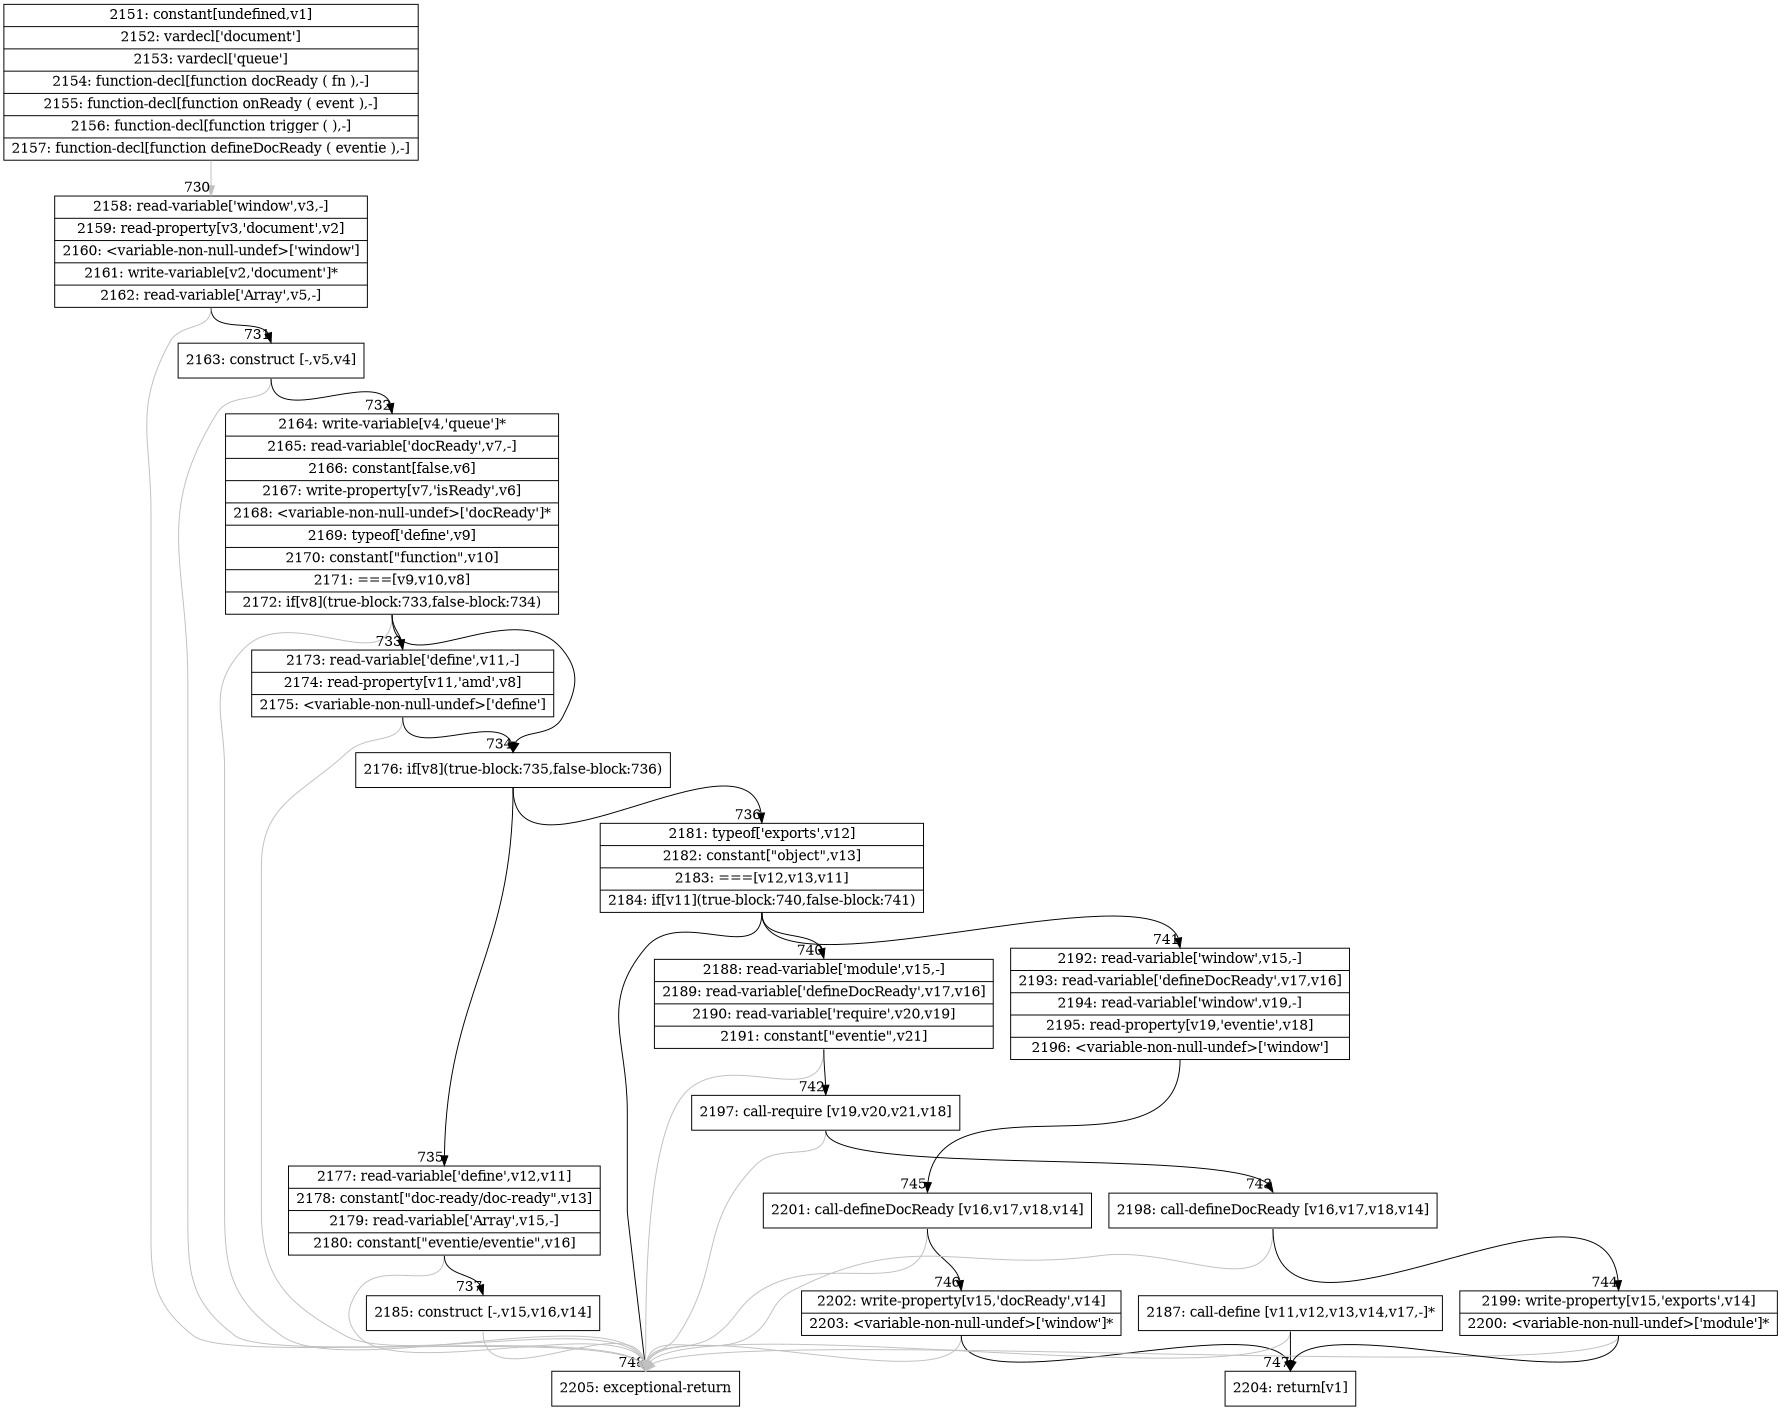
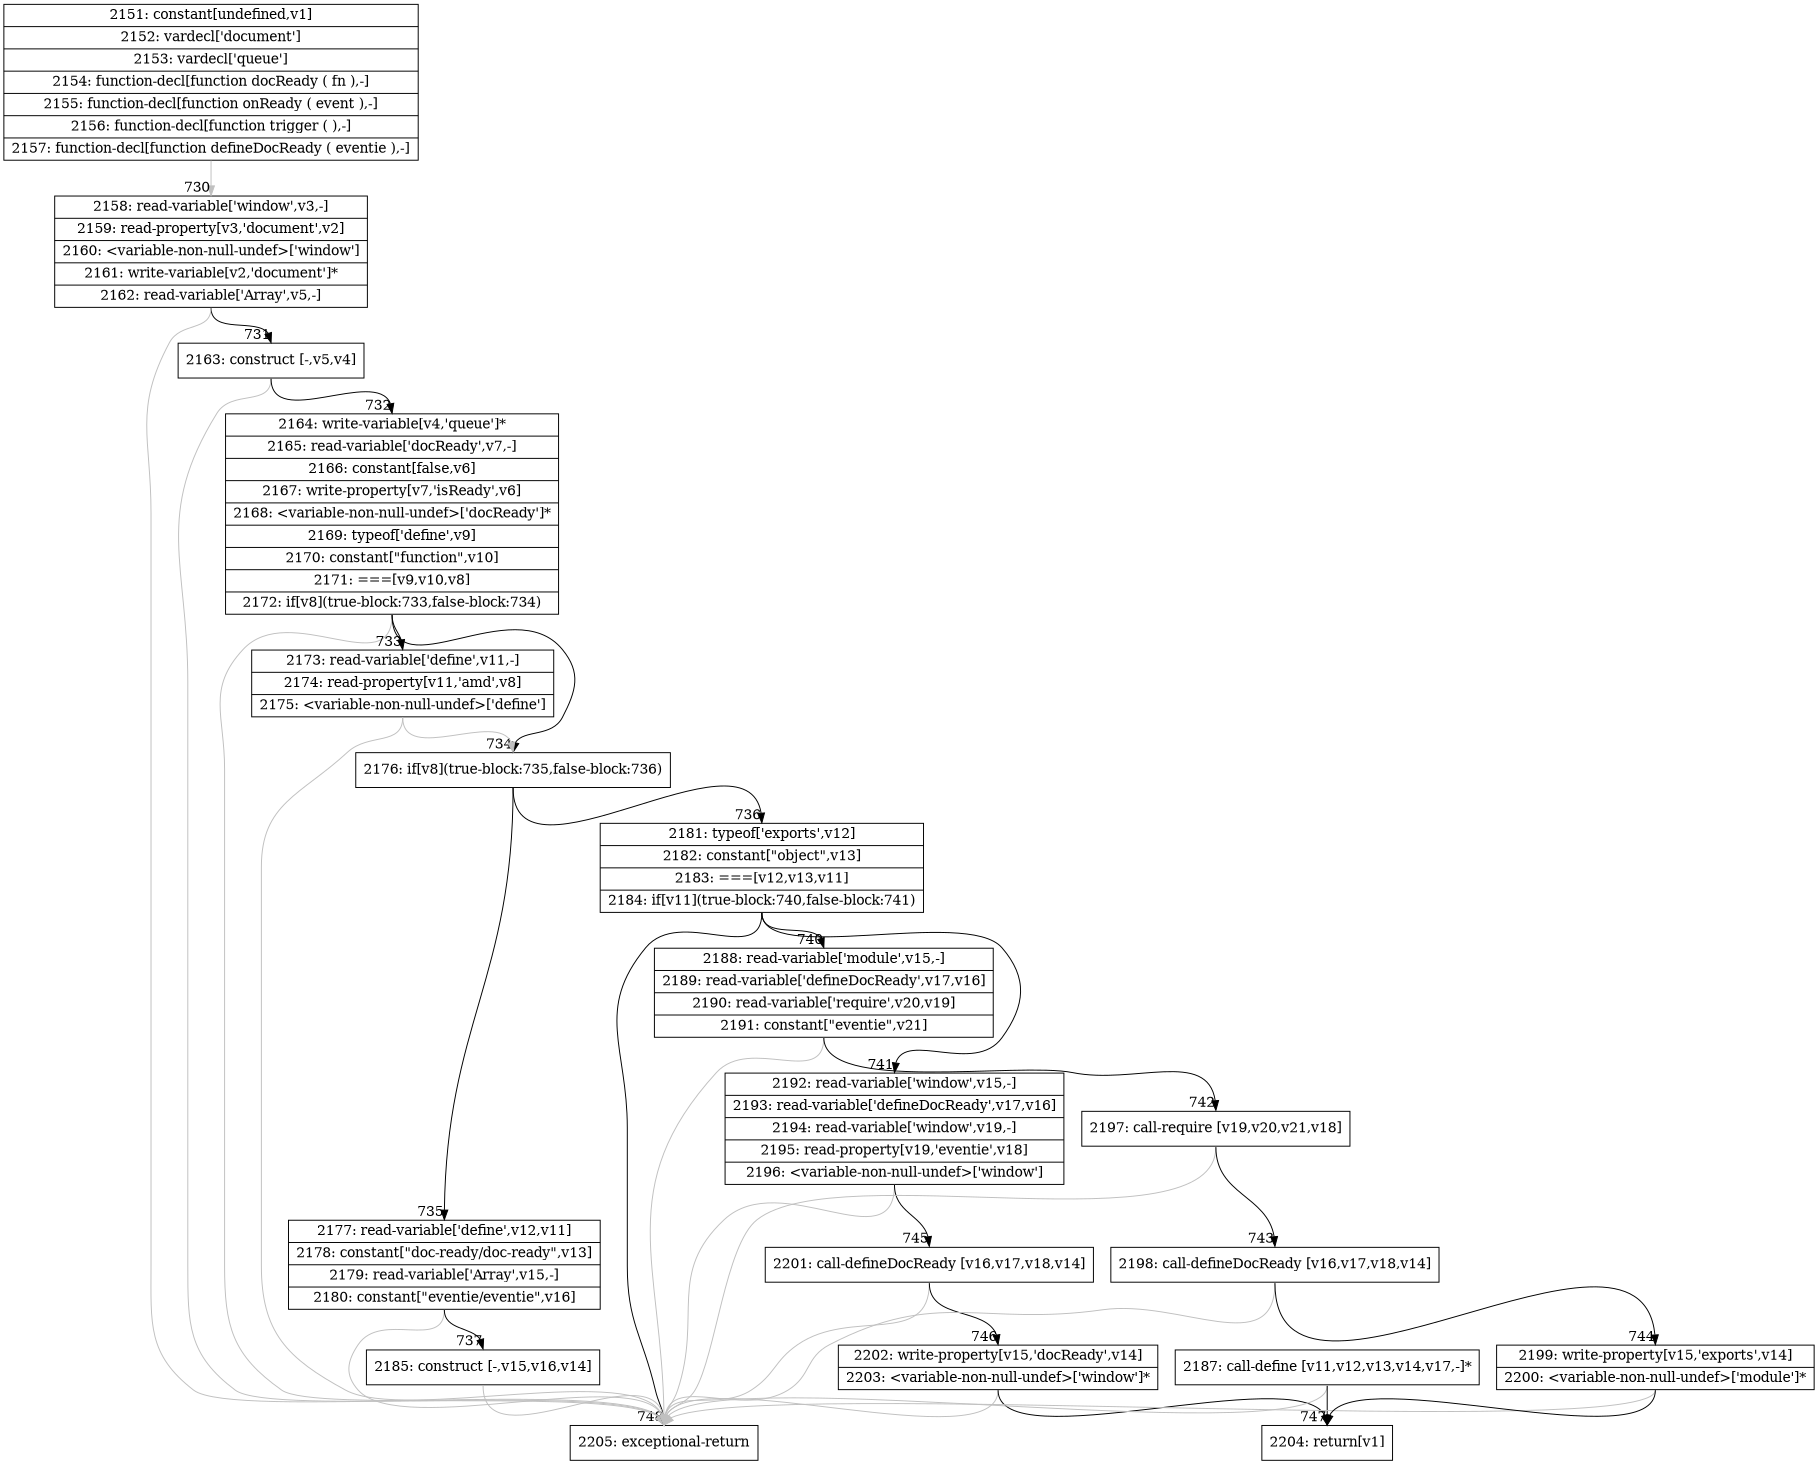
(453, 735) -> (453, 735)
none -> (719, 1225)
